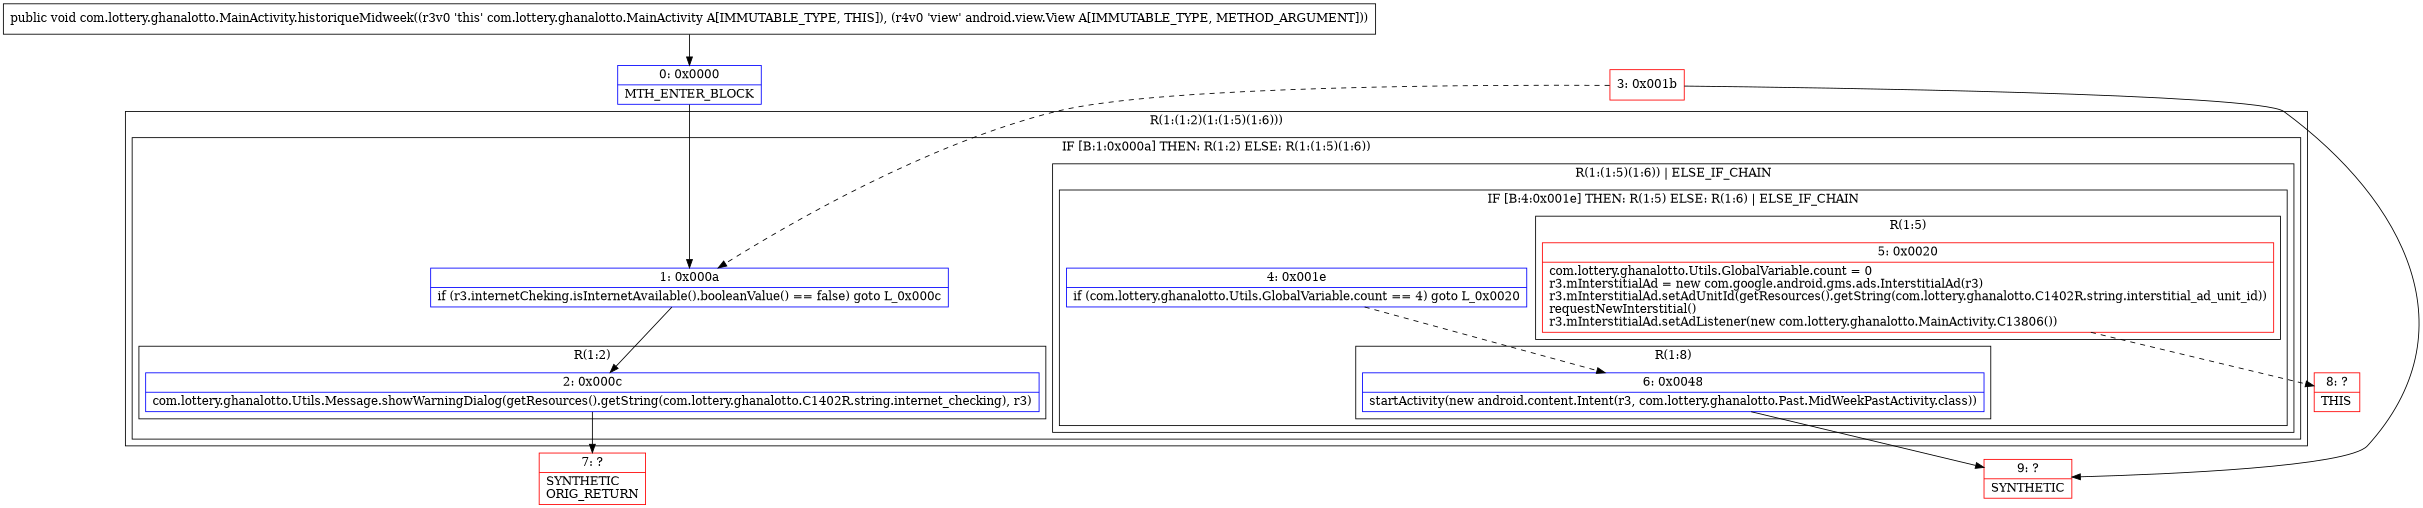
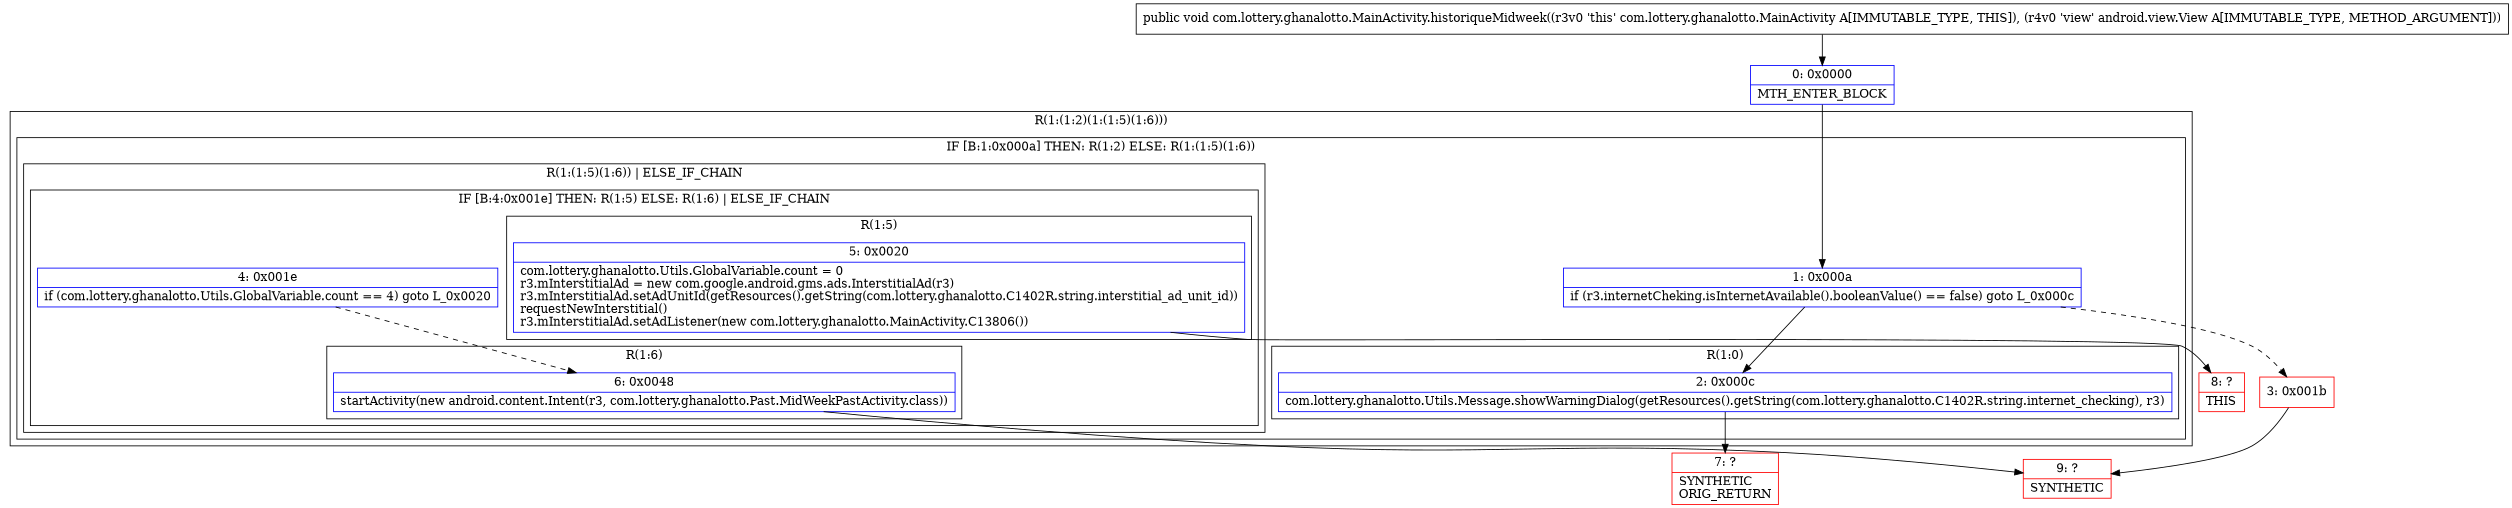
(1150, 98) -> (2176, 324)
(1908, 288) -> (879, 288)
(592, 356) -> (1725, 356)
(1673, 356) -> (644, 356)
(2198, 358) -> (1692, 340)
